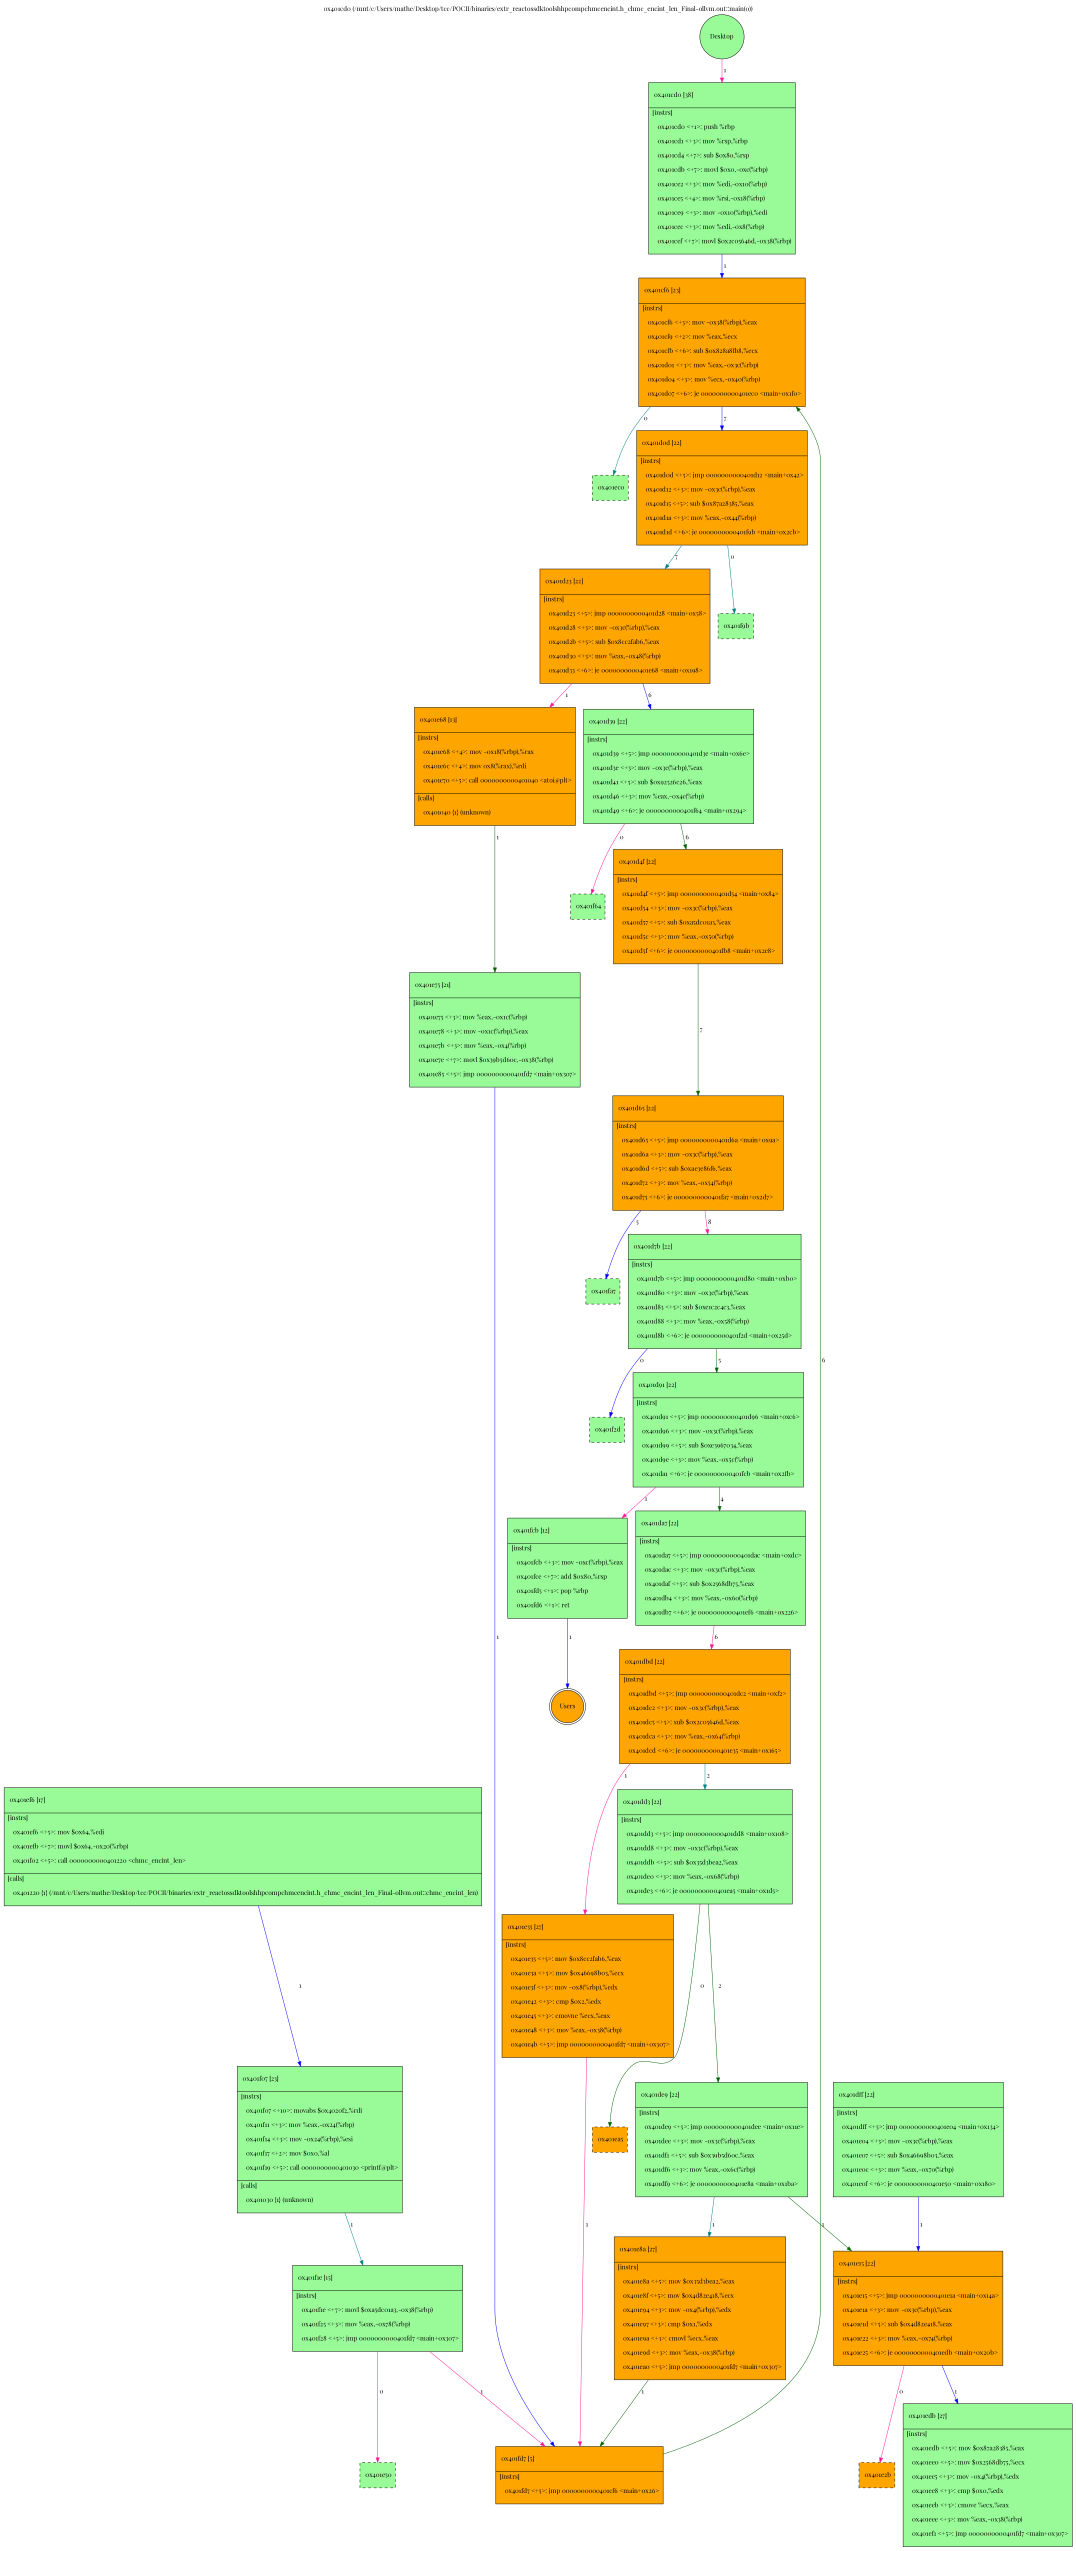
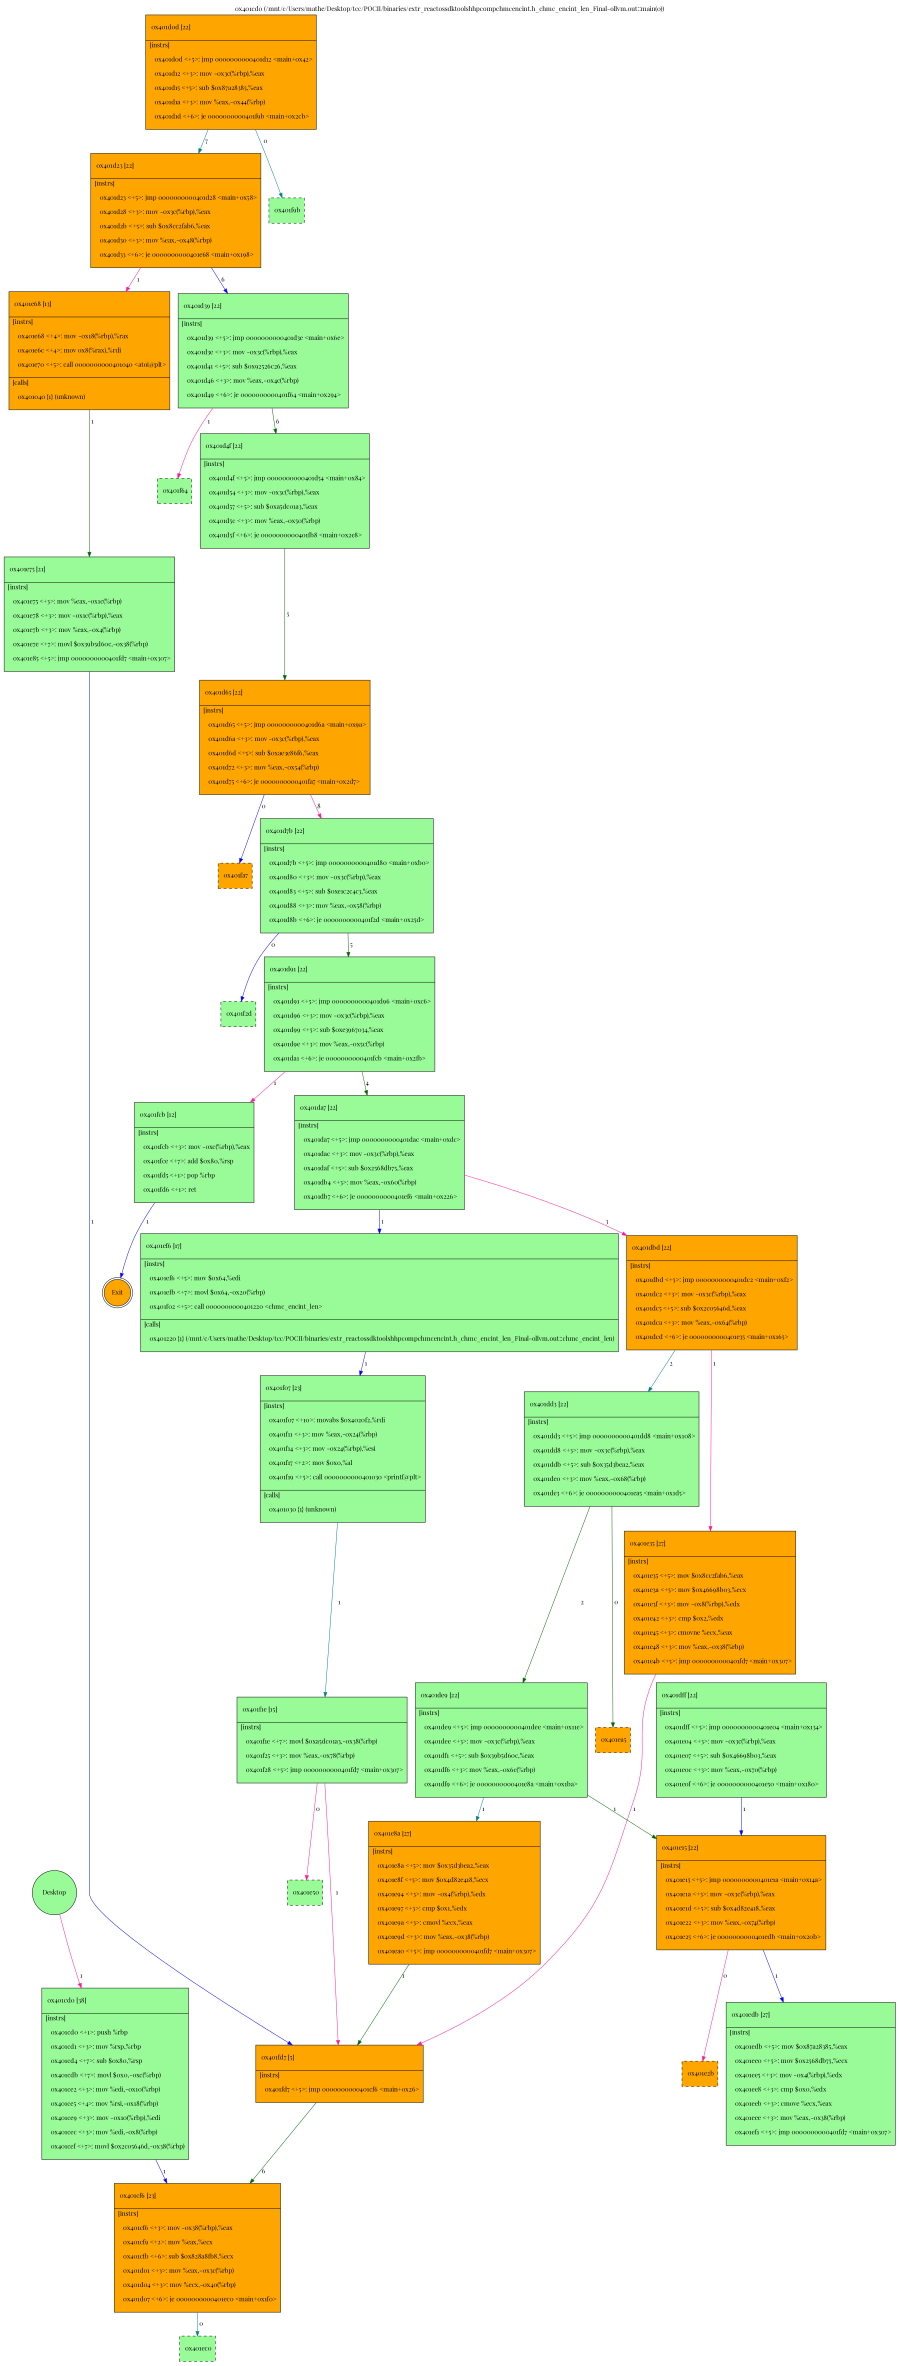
(722, 416) -> none
(621, 837) -> (208, 422)
(698, 907) -> (285, 491)
(700, 1030) -> (287, 614)
none -> (380, 1219)
(636, 1222) -> (263, 807)
(603, 1291) -> (235, 876)
(716, 1637) -> (606, 1222)
(568, 1707) -> (117, 1293)
